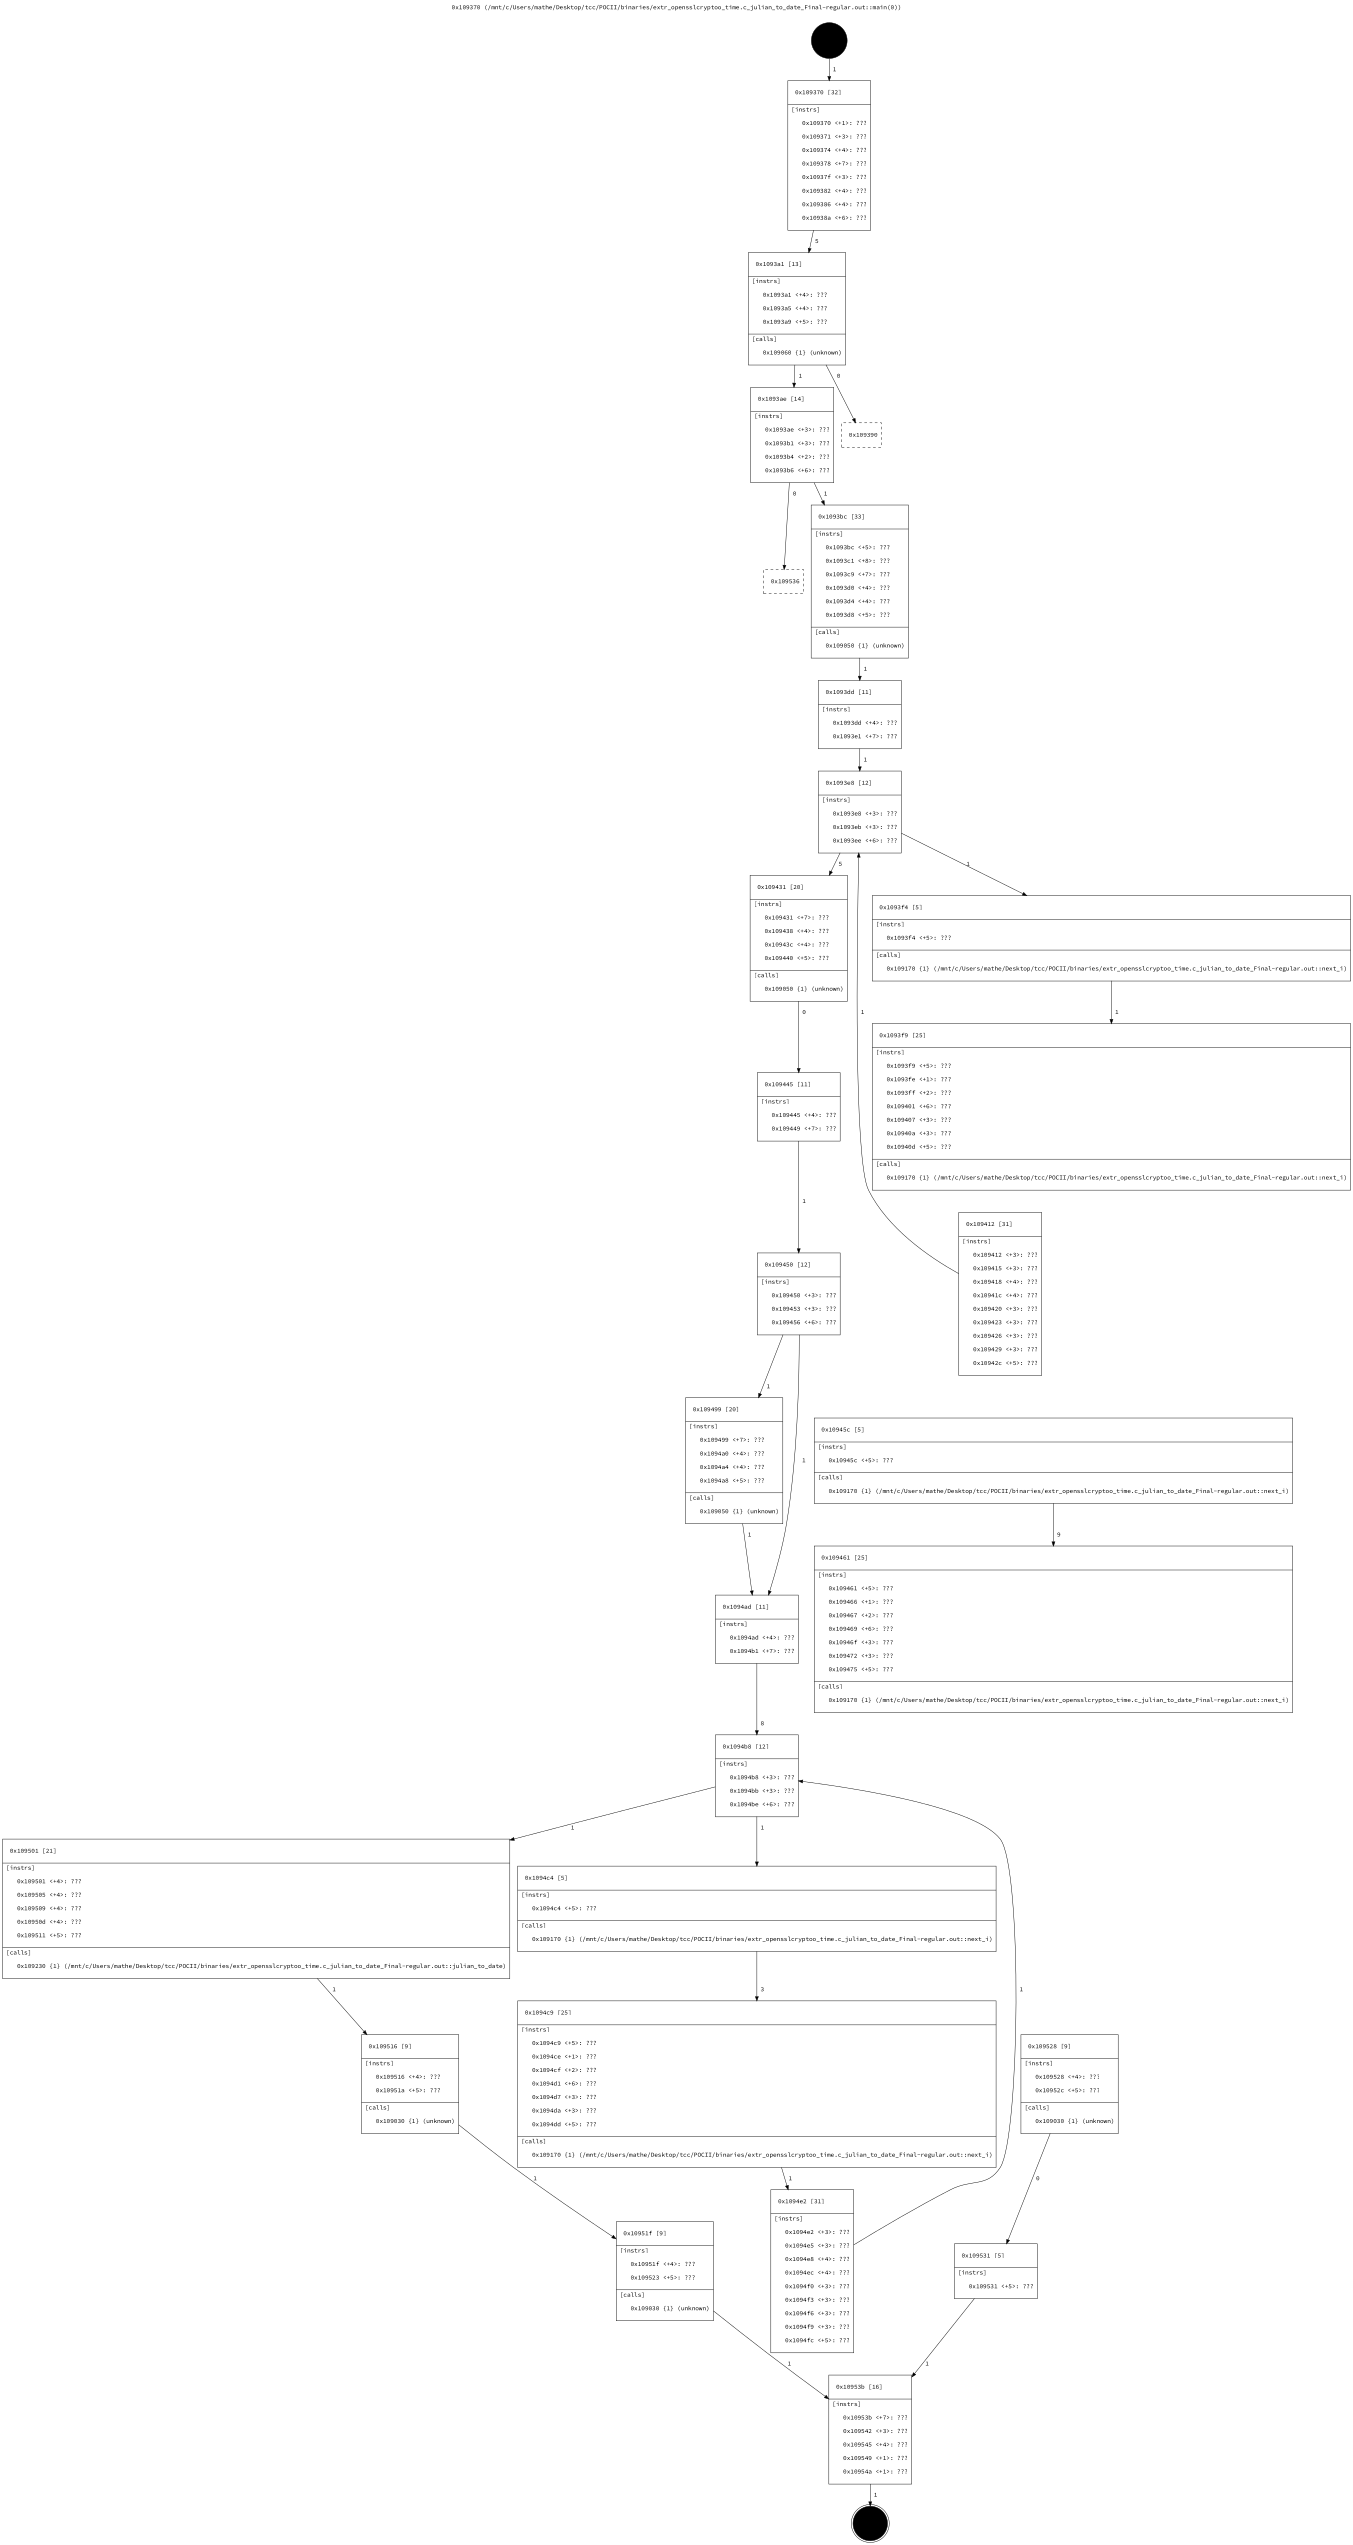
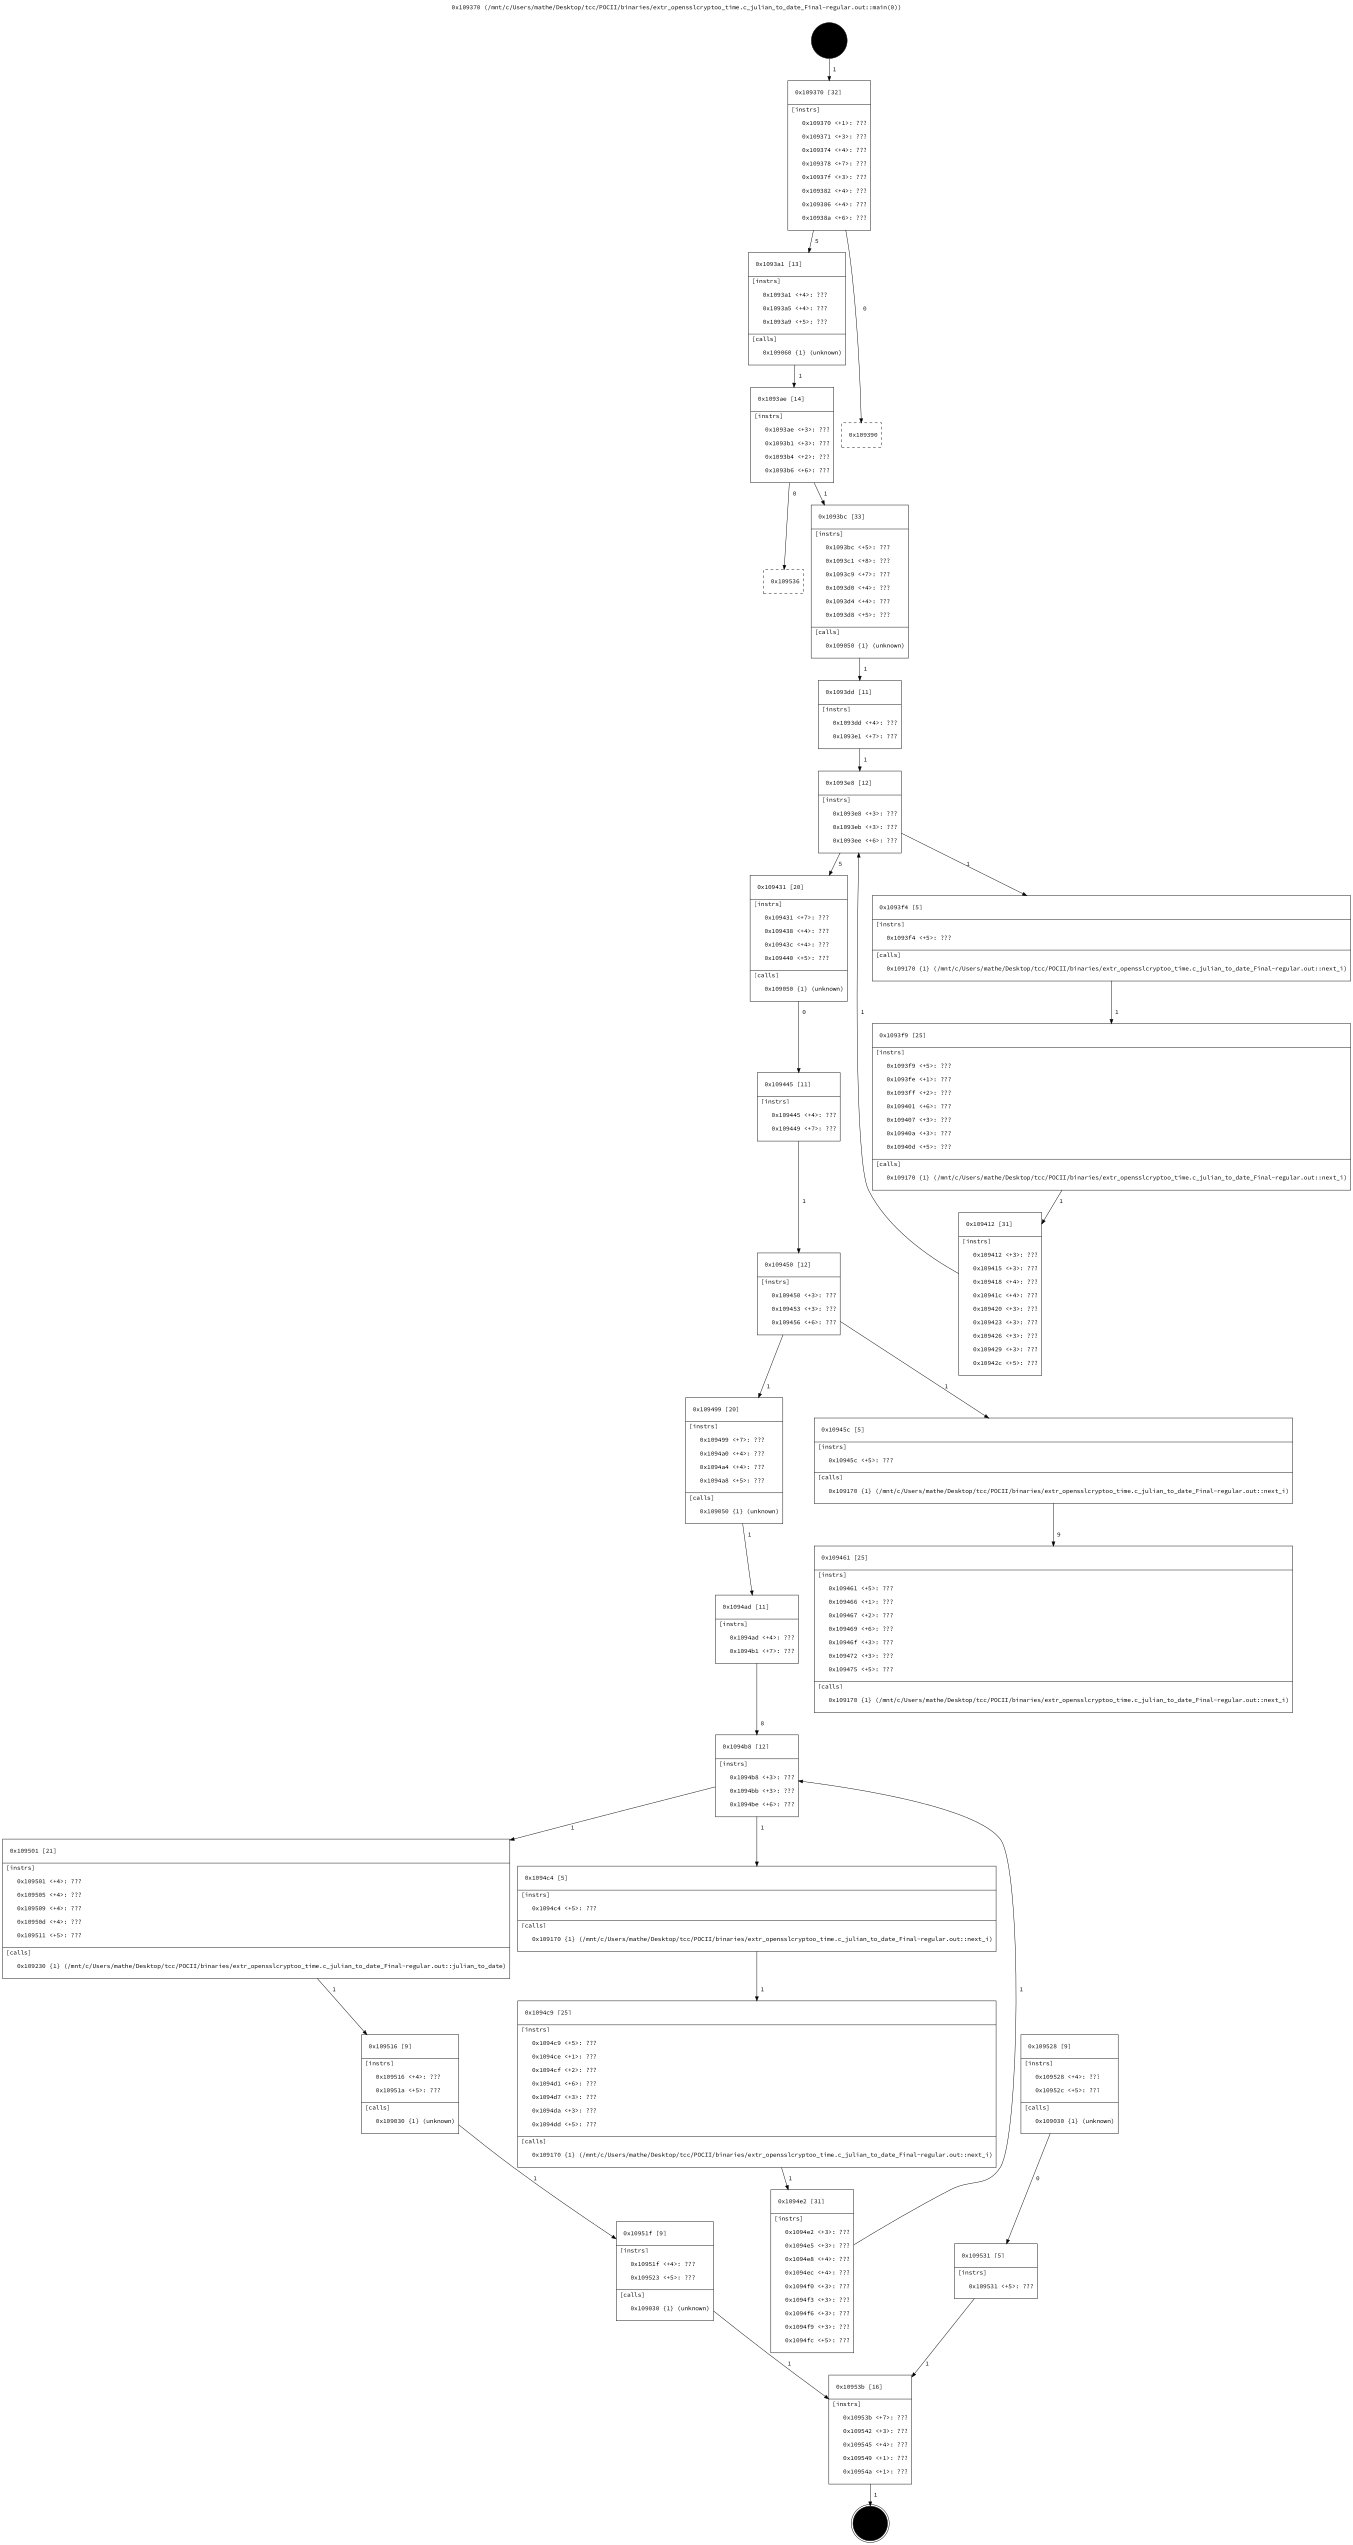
(840, 392) -> (857, 324)
none -> (1053, 1205)
(794, 1464) -> (913, 1369)
(761, 1990) -> (761, 1990)
